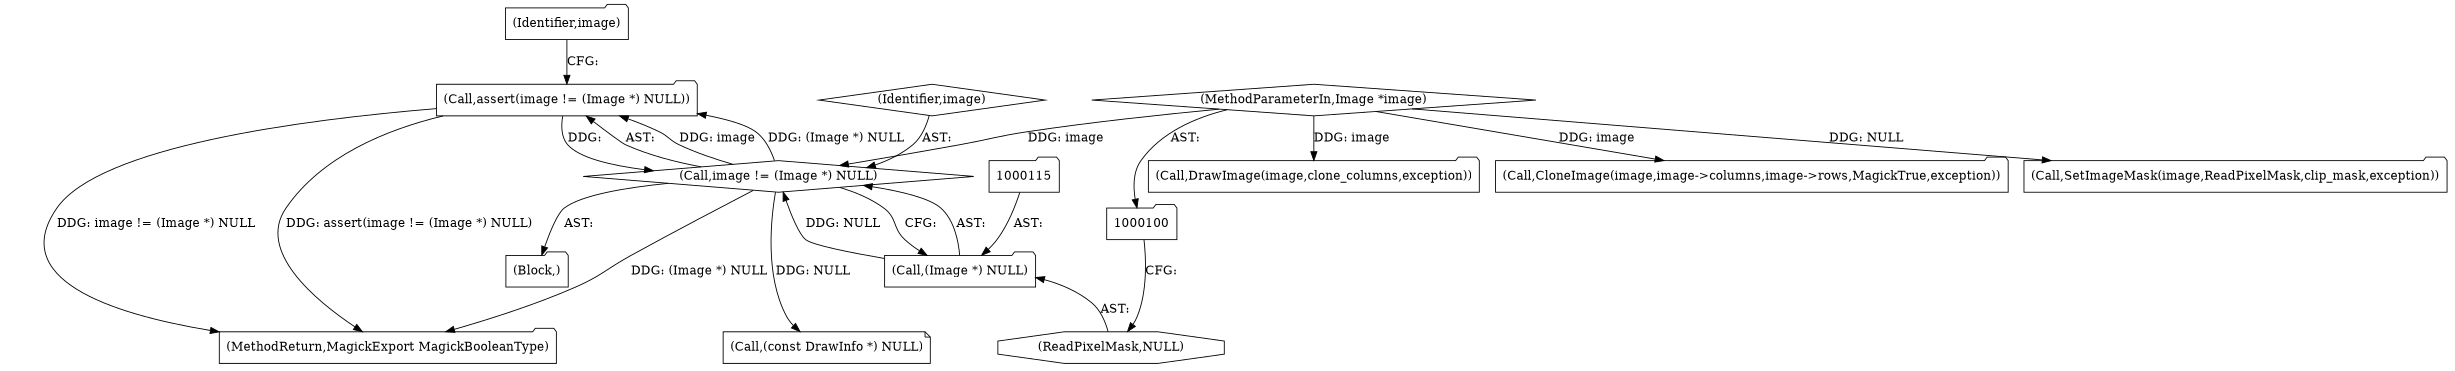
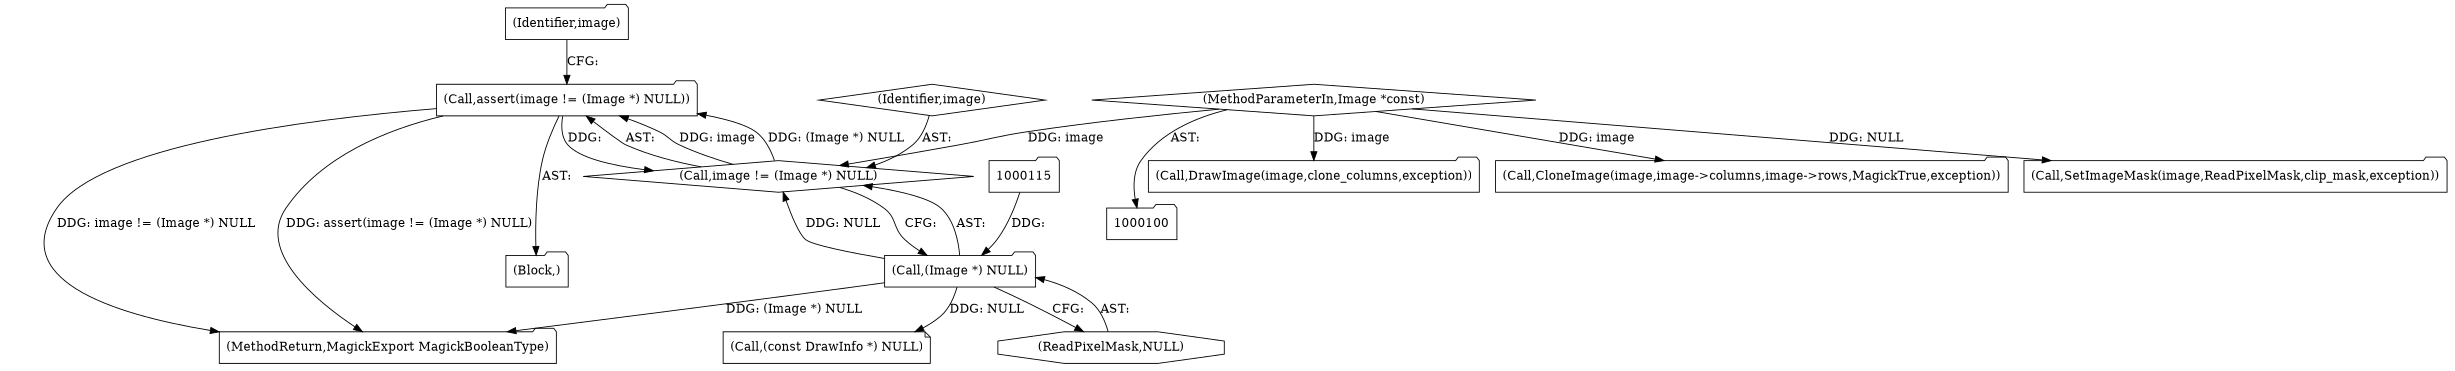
(1314, 100) -> (1314, 100)
(594, 196) -> (539, 180)
(1030, 224) -> (1030, 224)
(772, 261) -> (945, 312)
(608, 269) -> (700, 307)
(1145, 283) -> (1035, 307)
